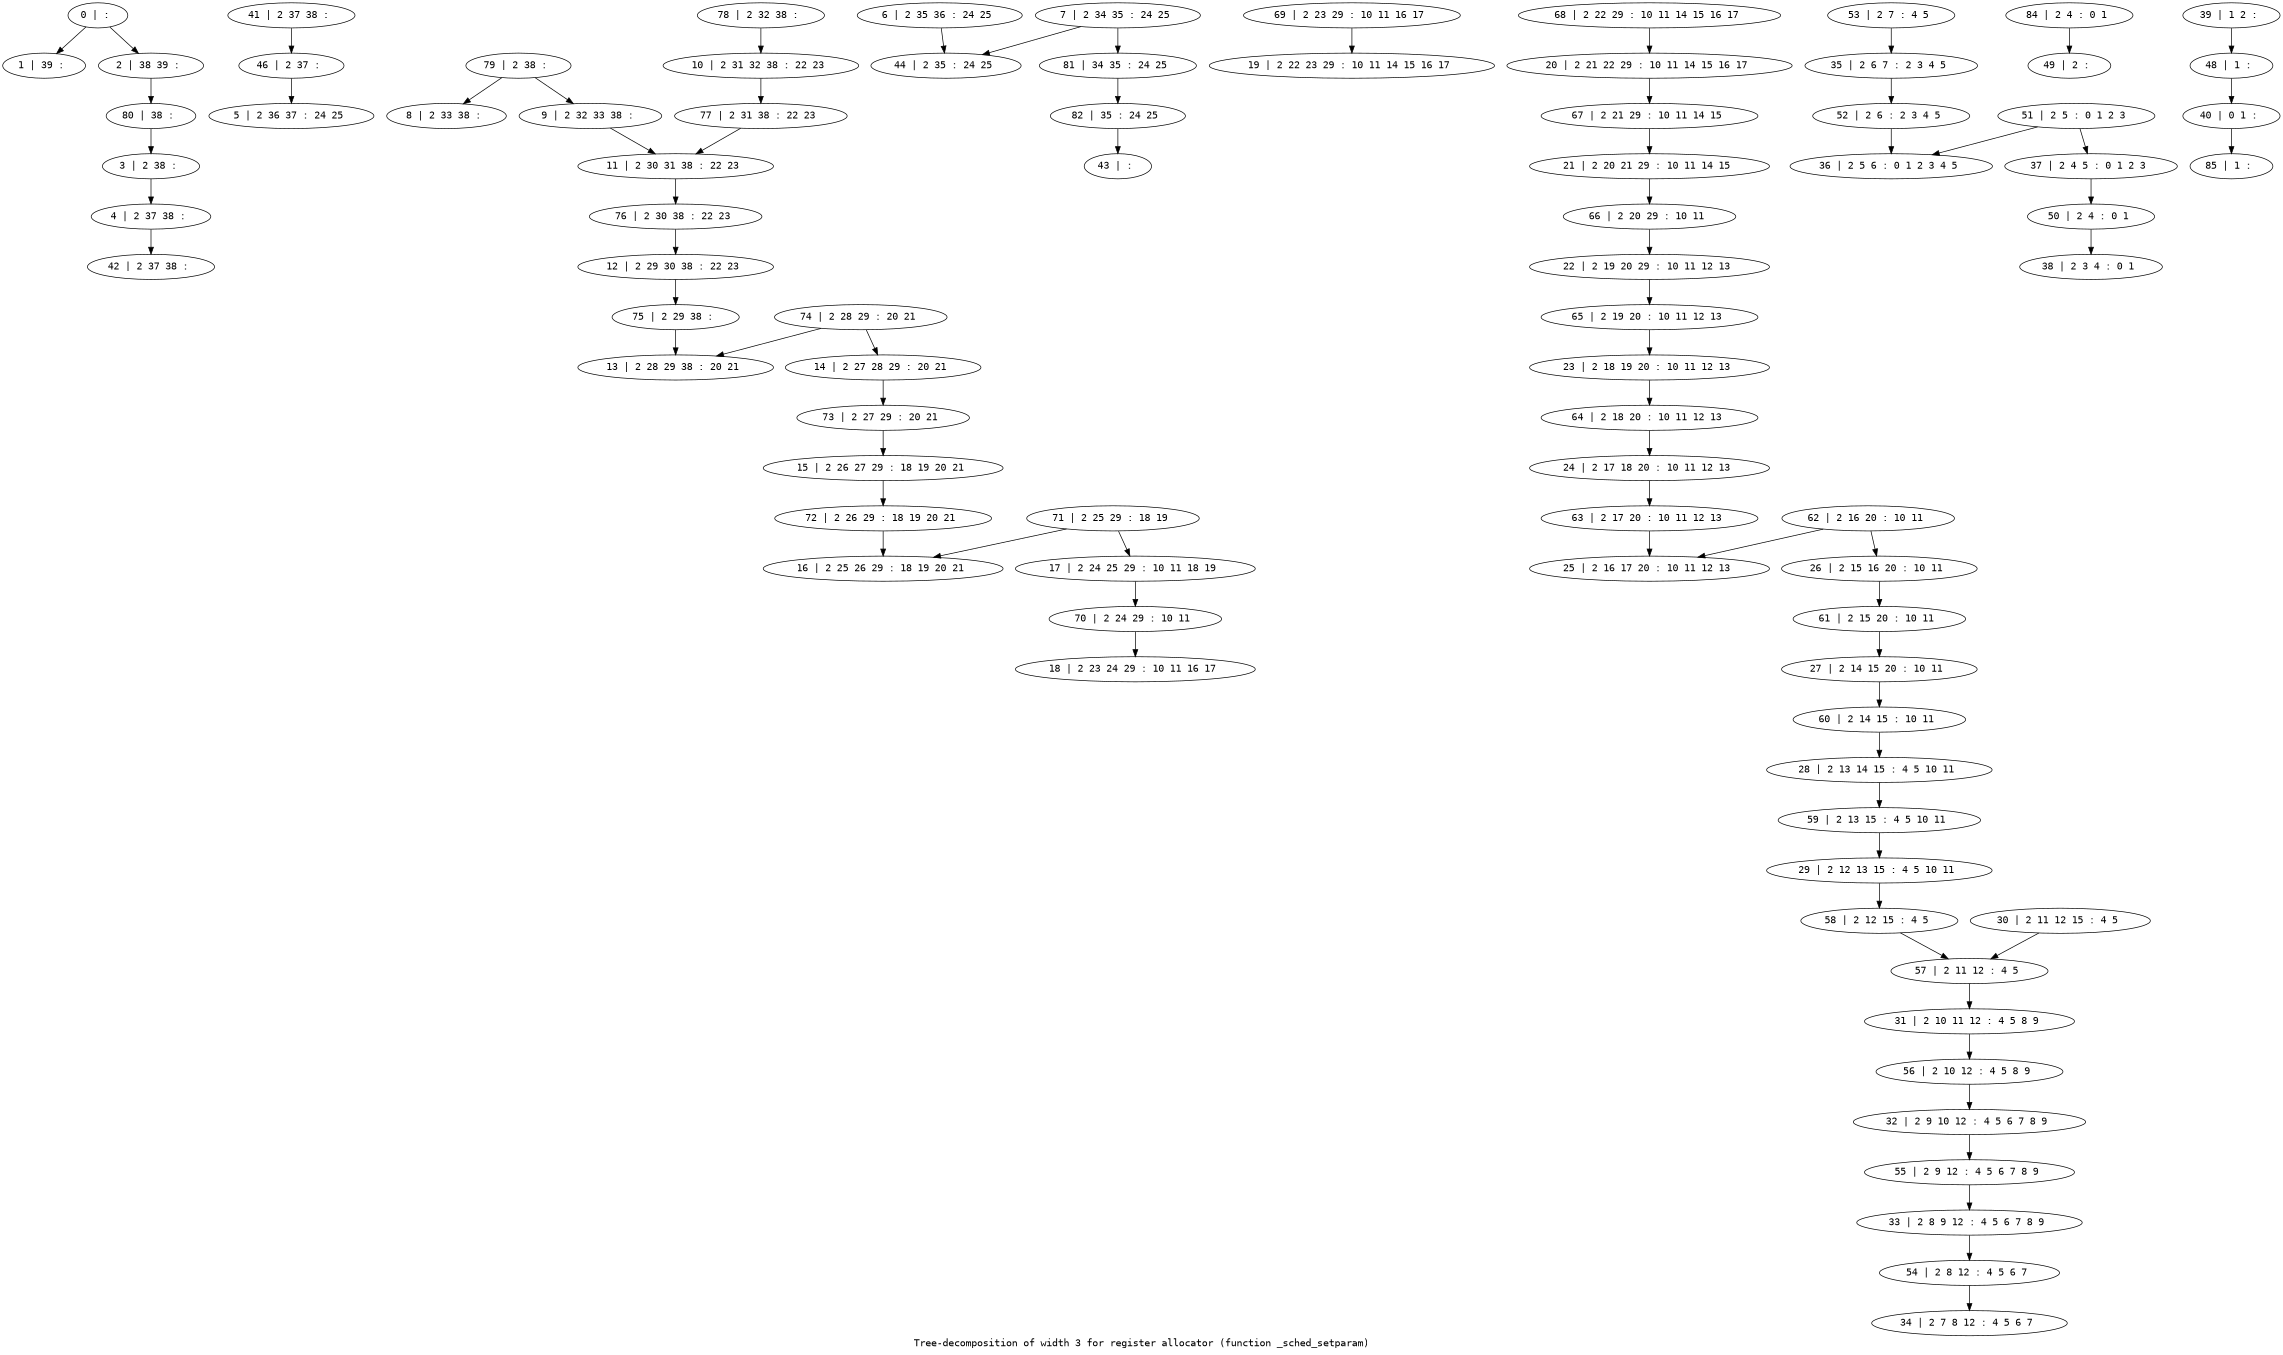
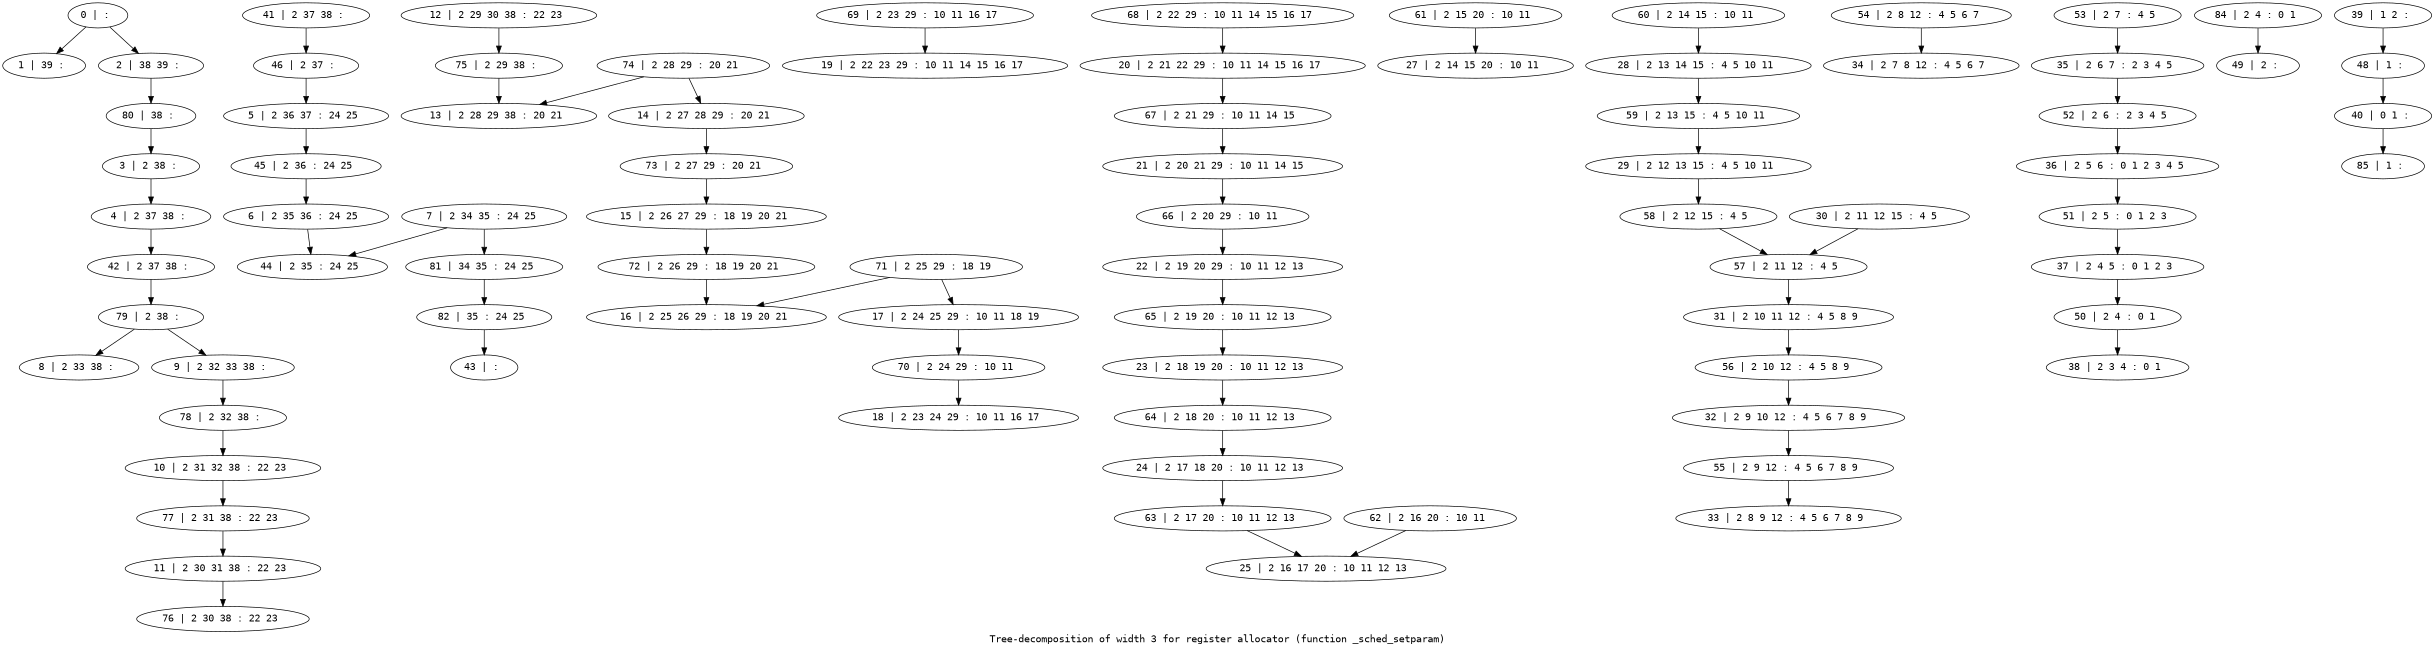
(630, 139) -> (223, 389)
(1988, 140) -> (2118, 188)
none -> (306, 166)
(676, 238) -> none
none -> (151, 289)
(1879, 569) -> none
(1879, 691) -> none
(1969, 1244) -> none
